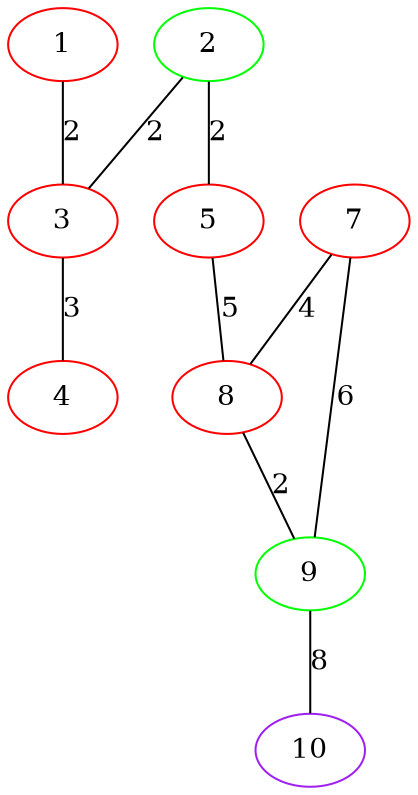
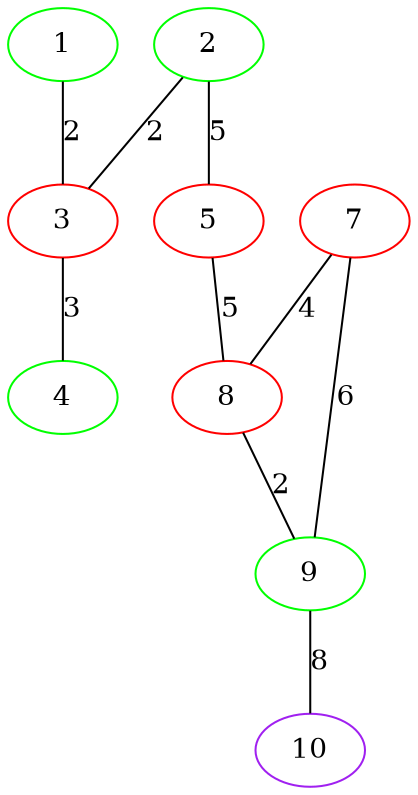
(63, 45) -> (63, 45)
(219, 133) -> (219, 133)
(63, 397) -> (63, 397)
